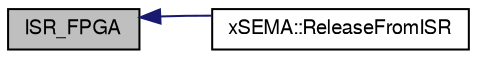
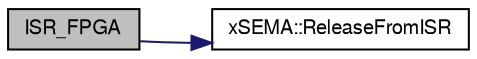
(186, 16) -> (166, 42)
